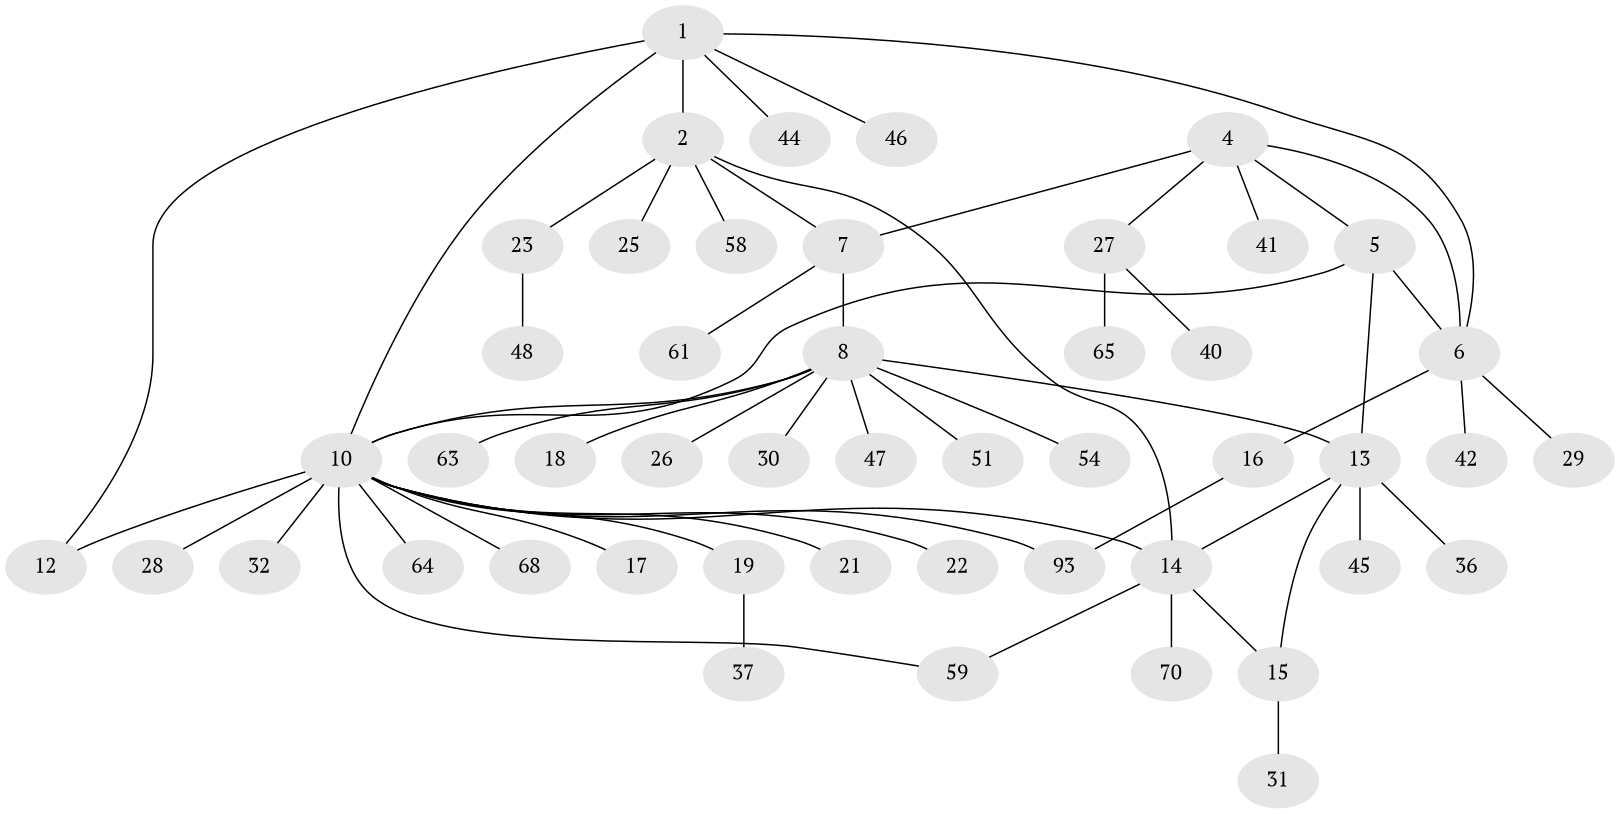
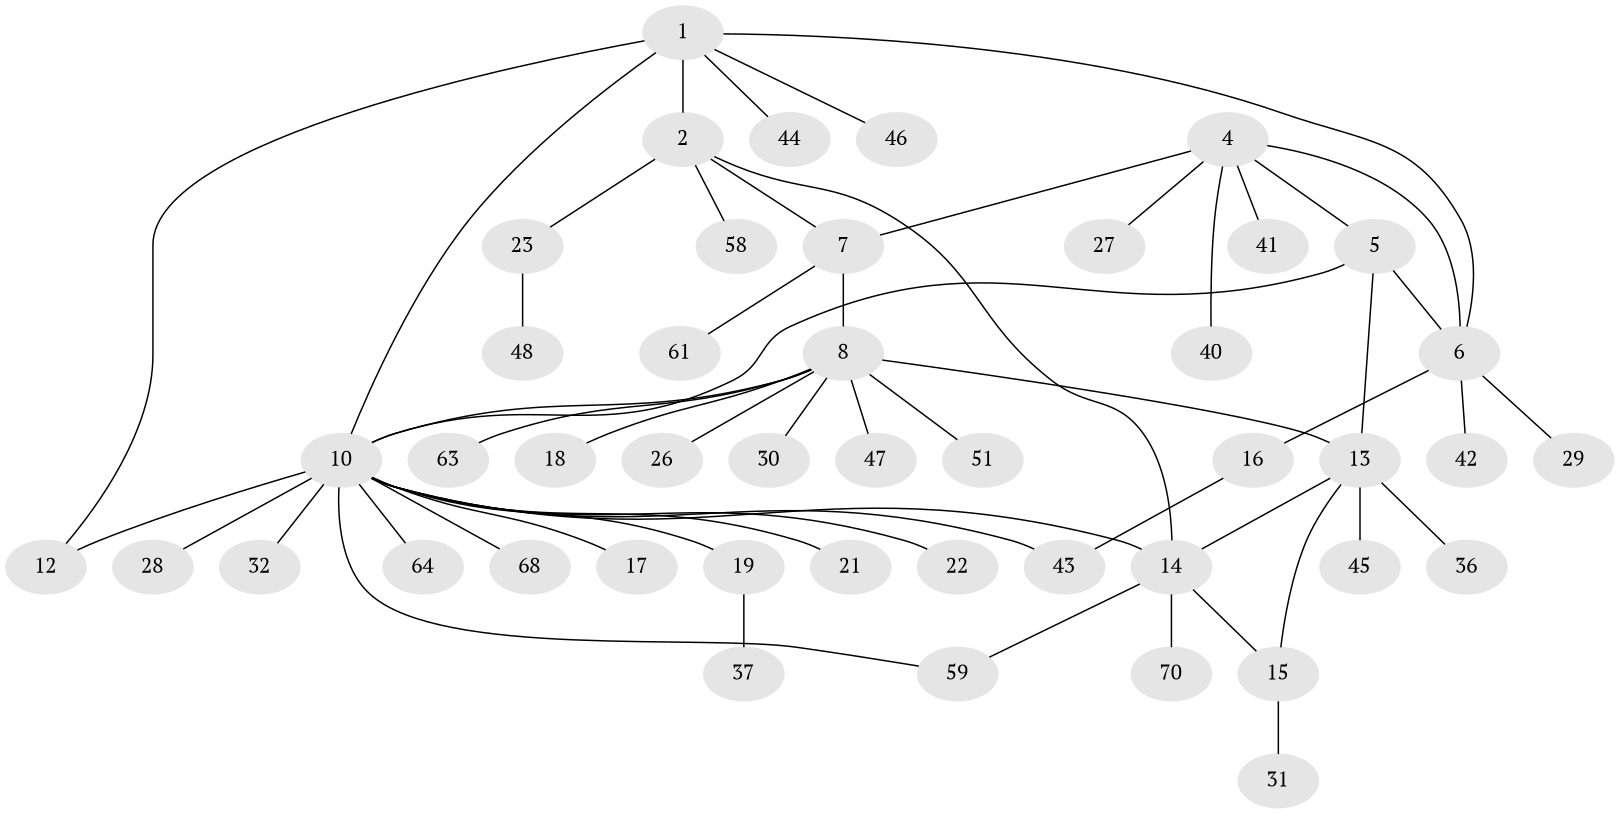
(630, 246) -> none
(1163, 304) -> (1213, 246)
(1105, 353) -> none
(1090, 460) -> none
(1065, 567) -> (1065, 567)
